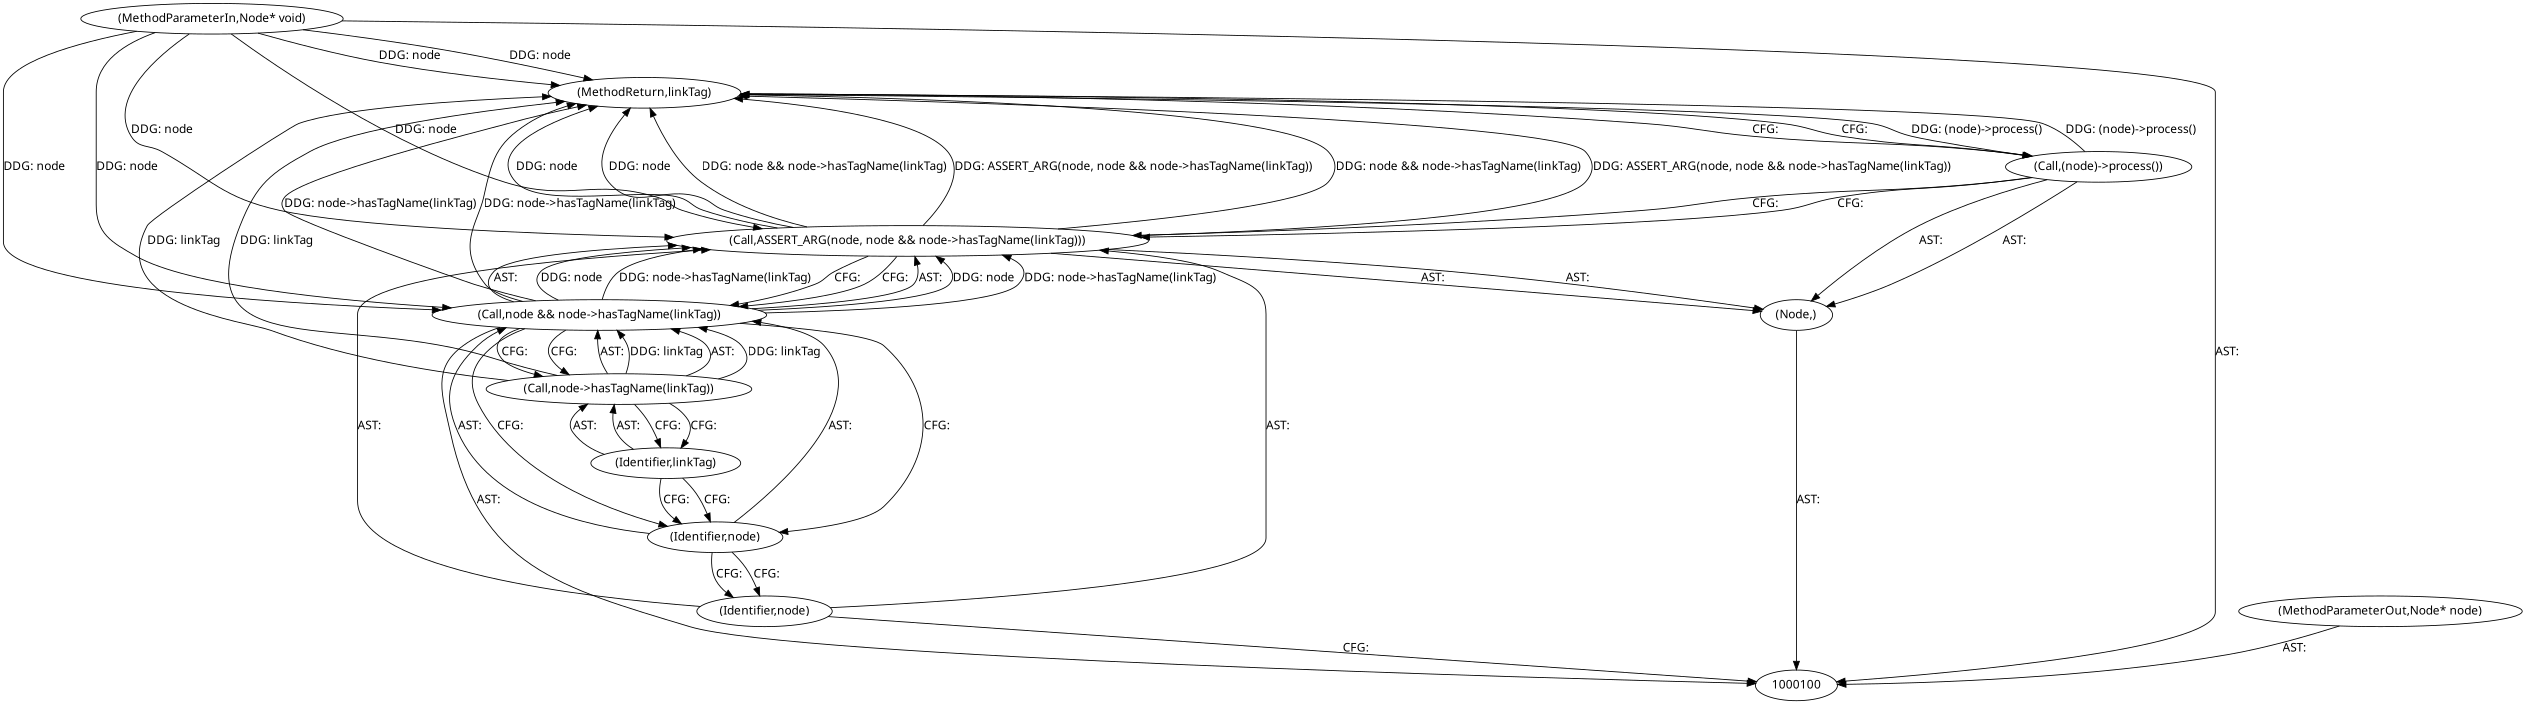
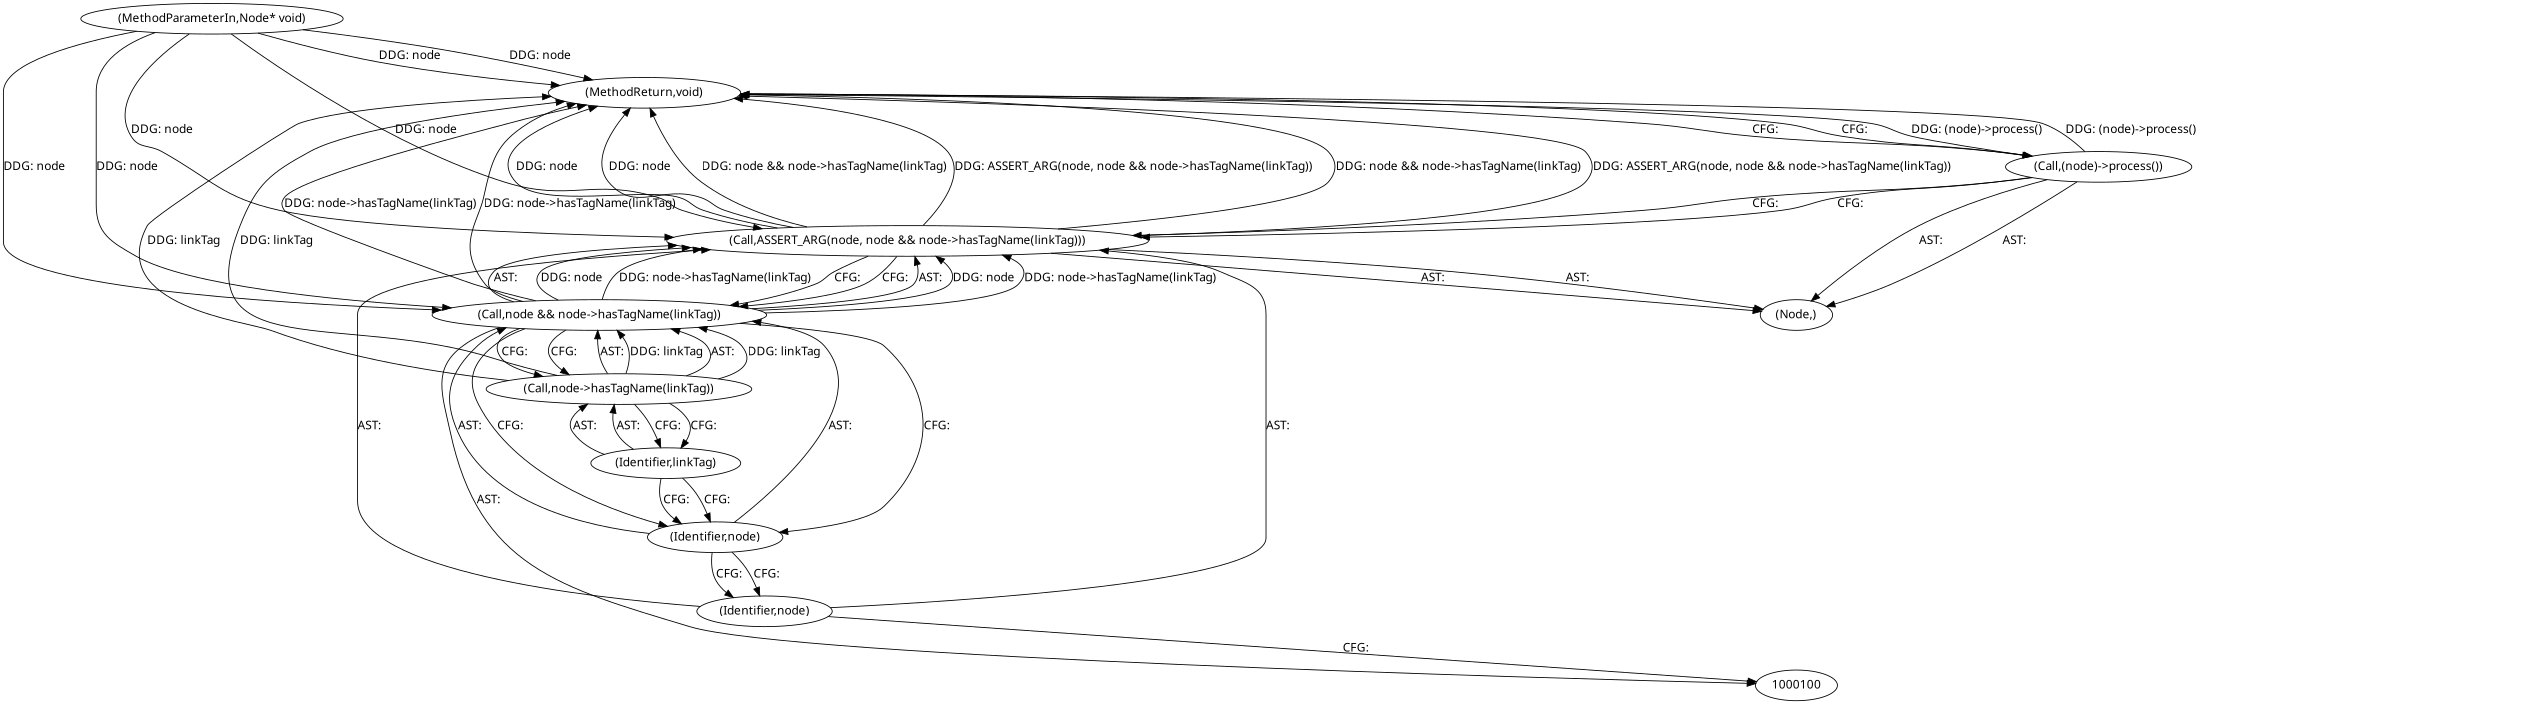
(1731, 50) -> none
(645, 93) -> (645, 93)
(1796, 496) -> none
(2380, 611) -> none
